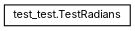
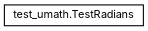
(67, 15) -> (74, 15)
